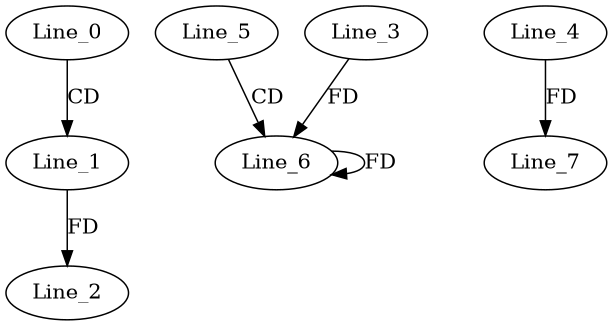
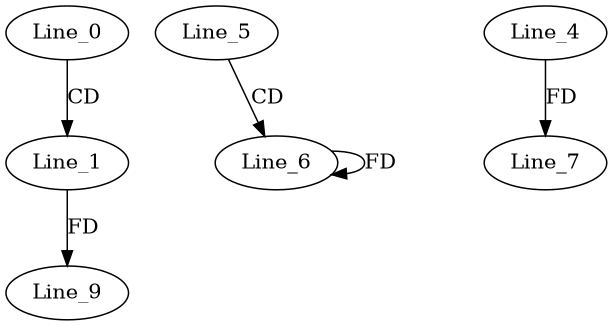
(366, 33) -> none
(67, 293) -> (67, 293)
